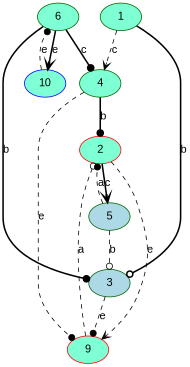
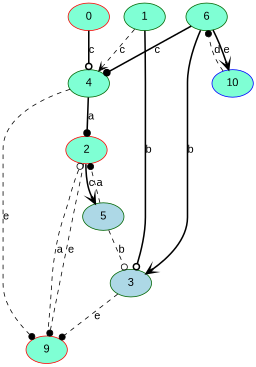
none -> (89, 17)
(44, 50) -> (217, 50)
(103, 117) -> (91, 117)
(3, 168) -> (187, 155)
(147, 249) -> (67, 247)
